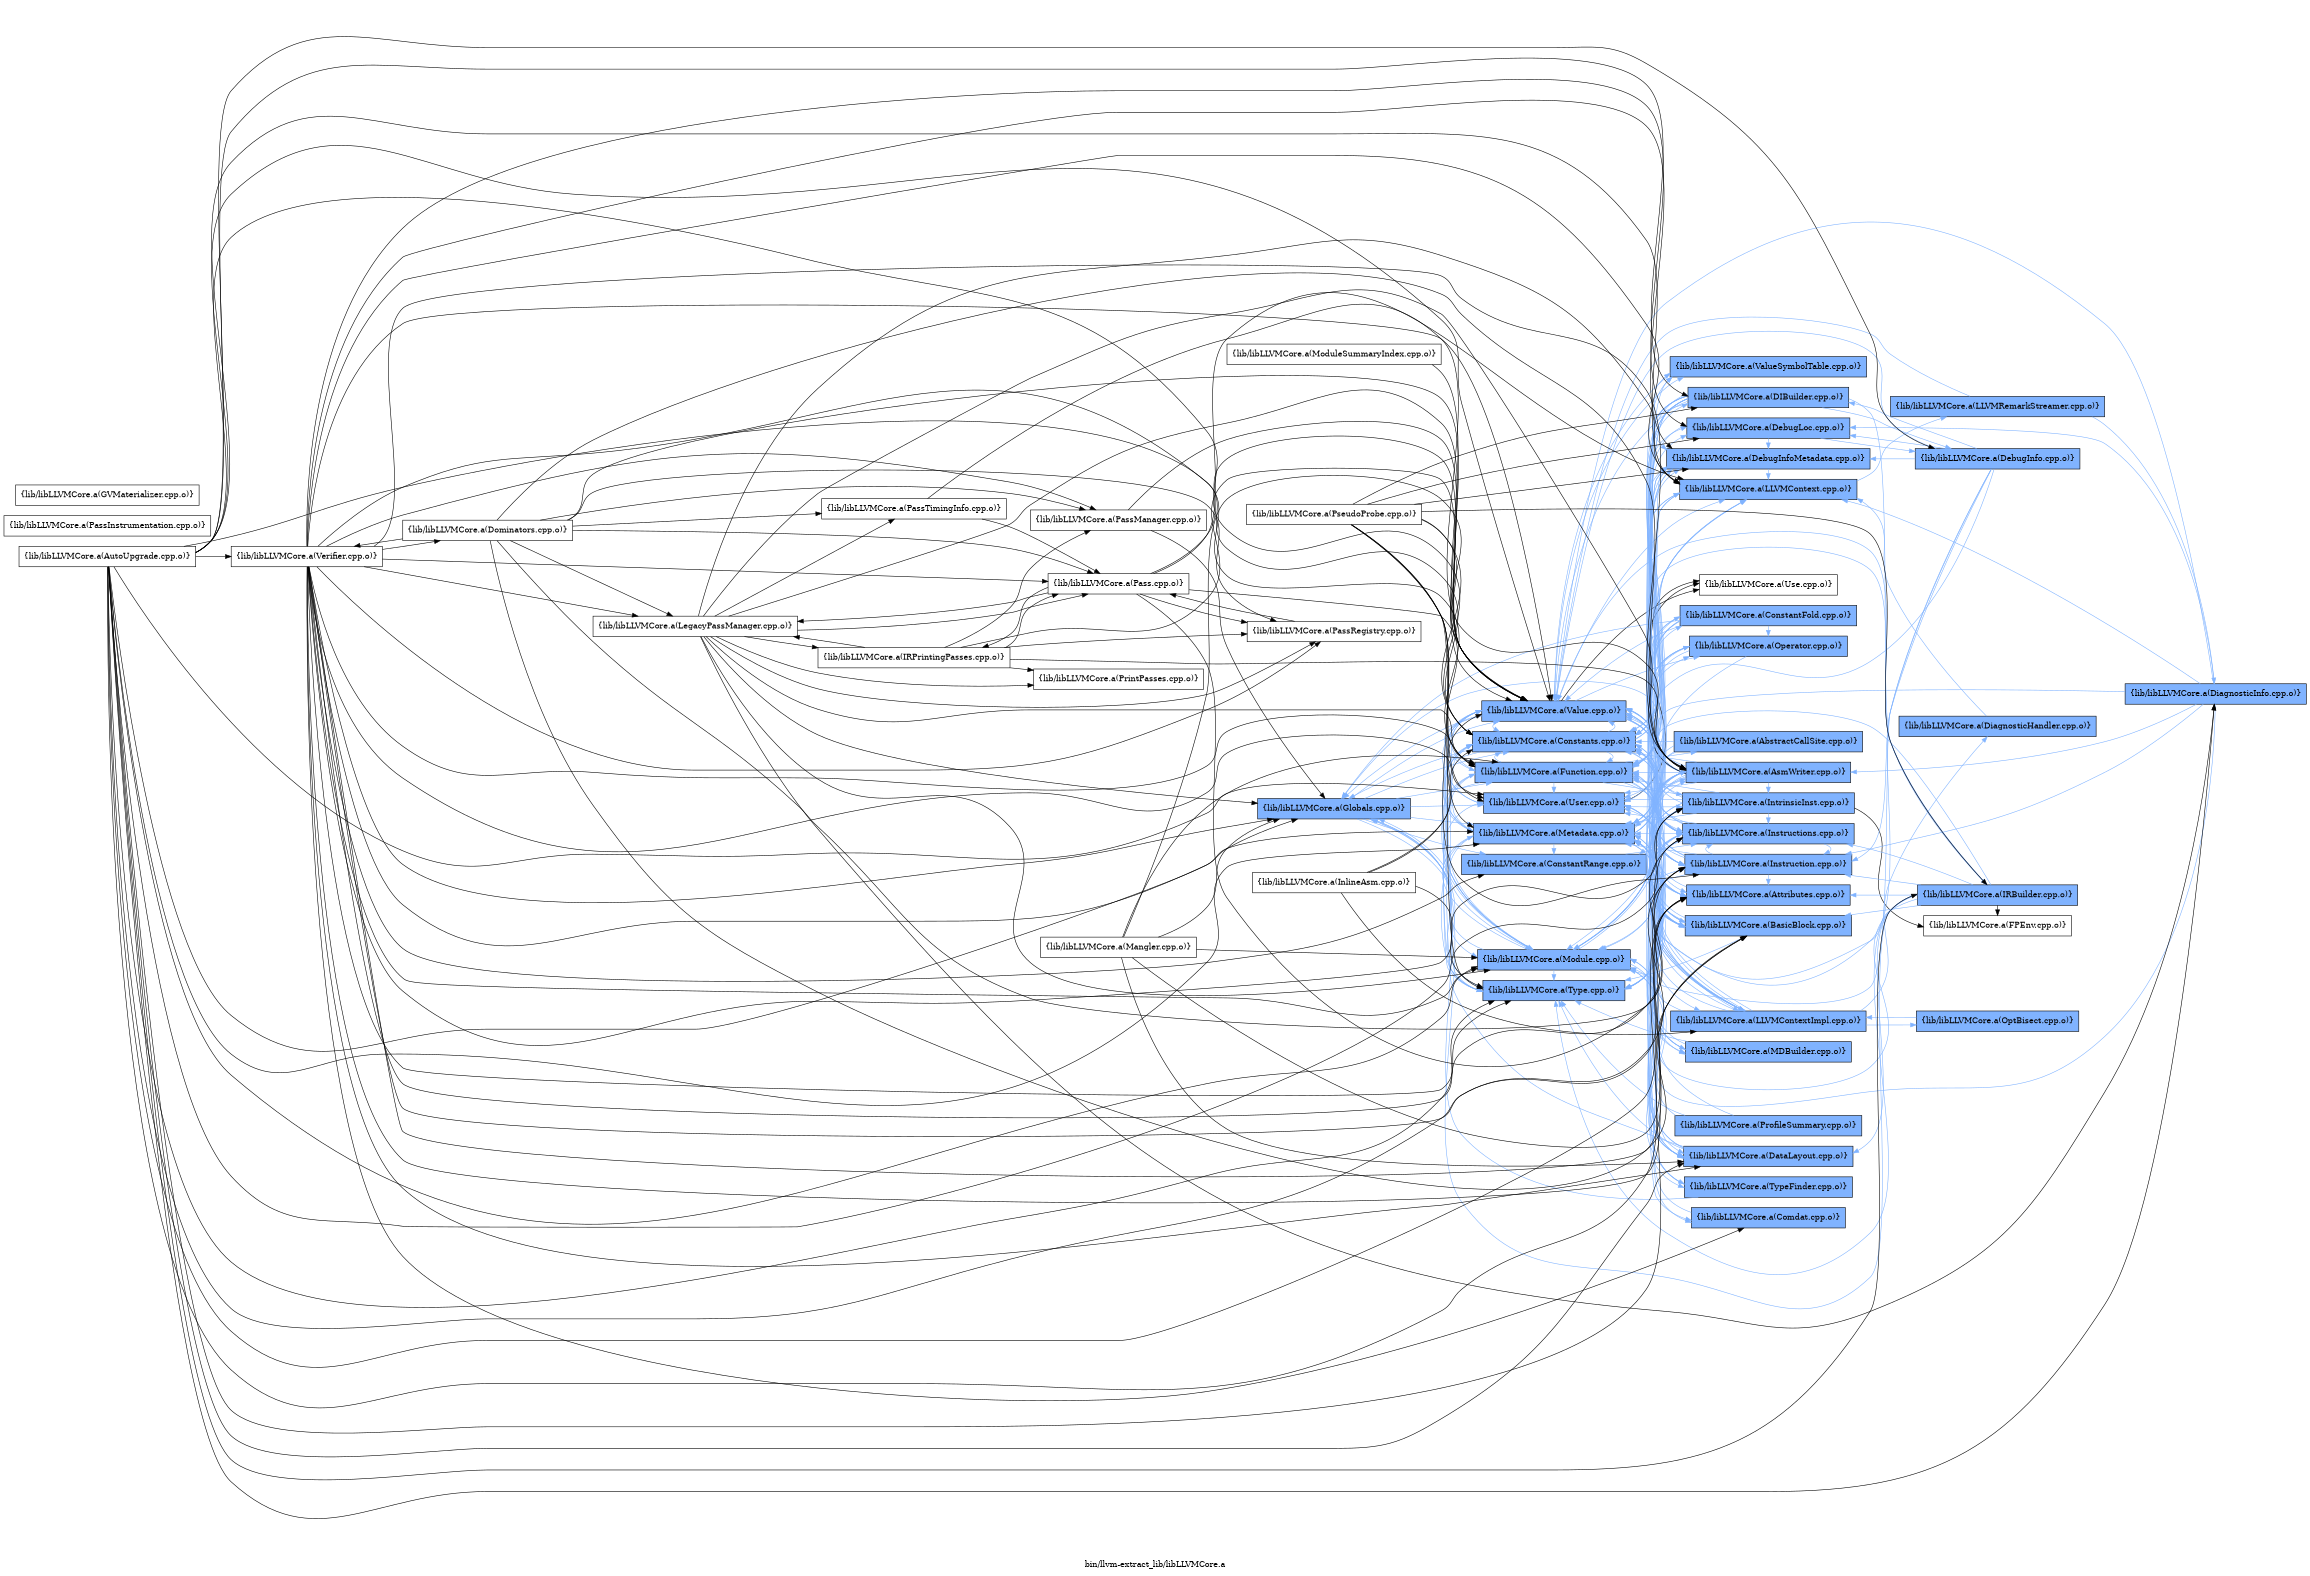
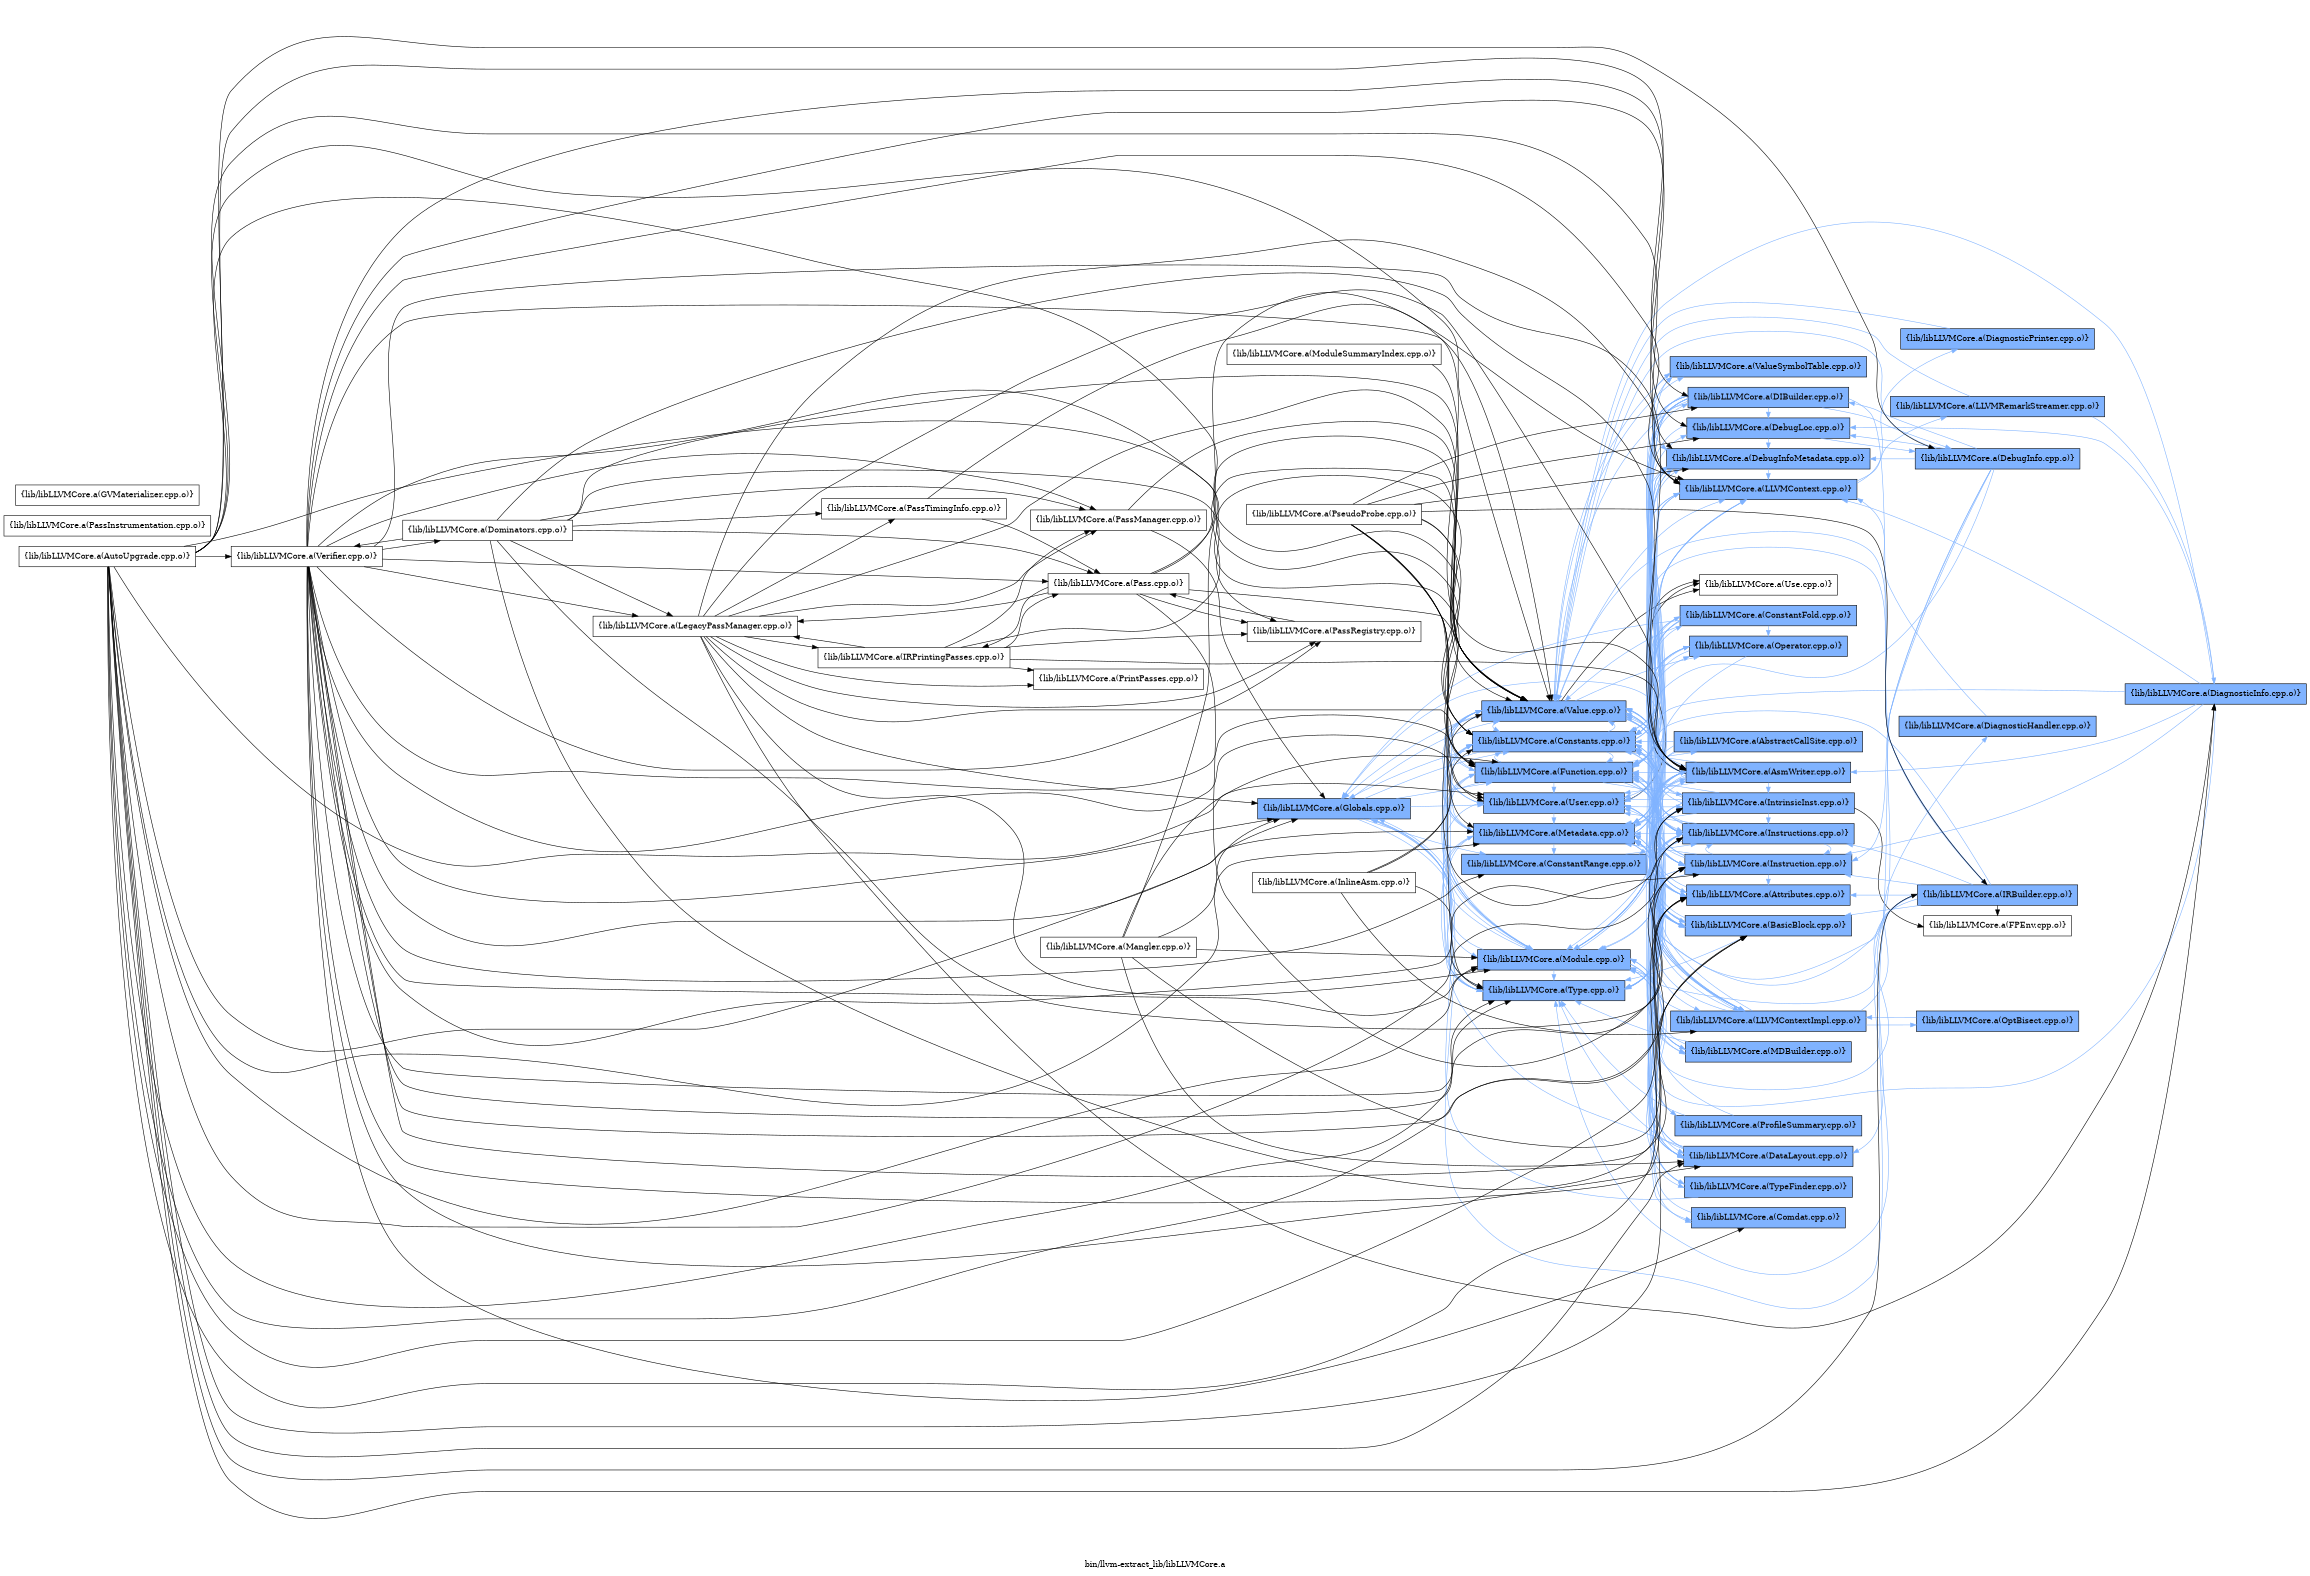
none -> (1998, 339)
(1650, 603) -> (1768, 410)
(941, 622) -> (935, 605)
(1438, 821) -> (1554, 816)
(1659, 898) -> (1655, 826)
none -> (1658, 1035)
